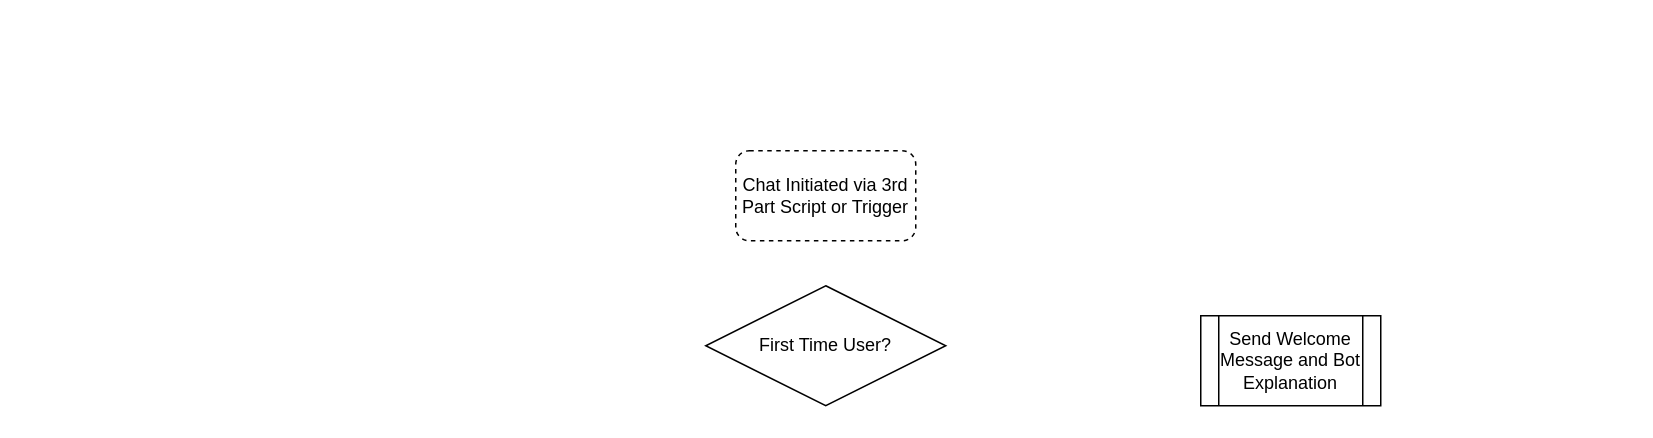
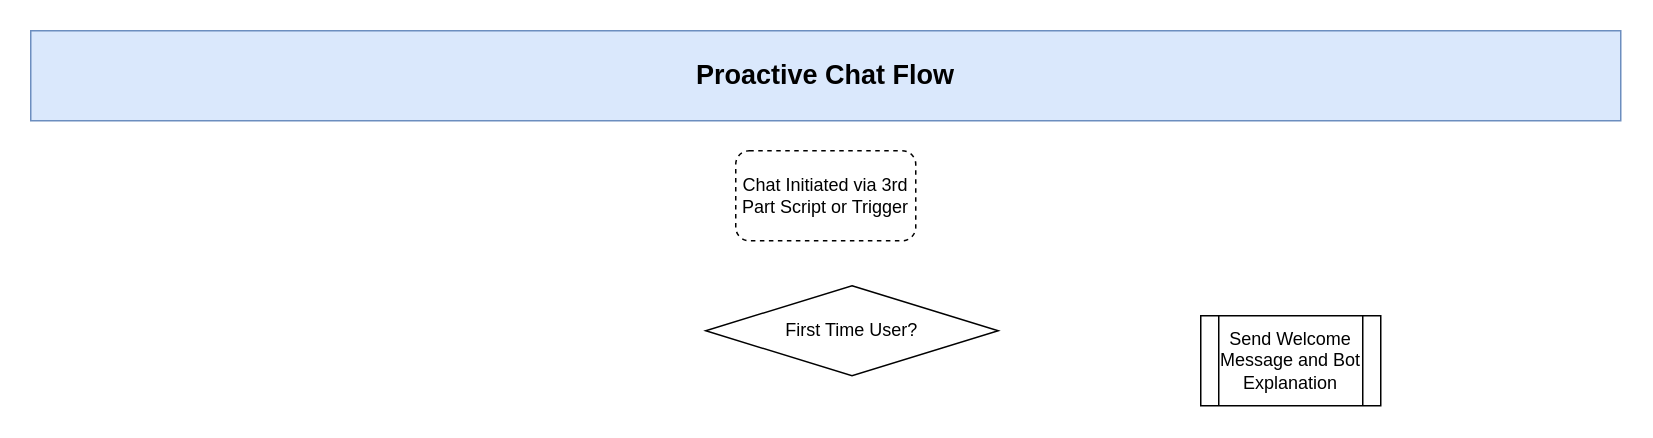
none -> (826, 76)
(826, 346) -> (852, 331)
